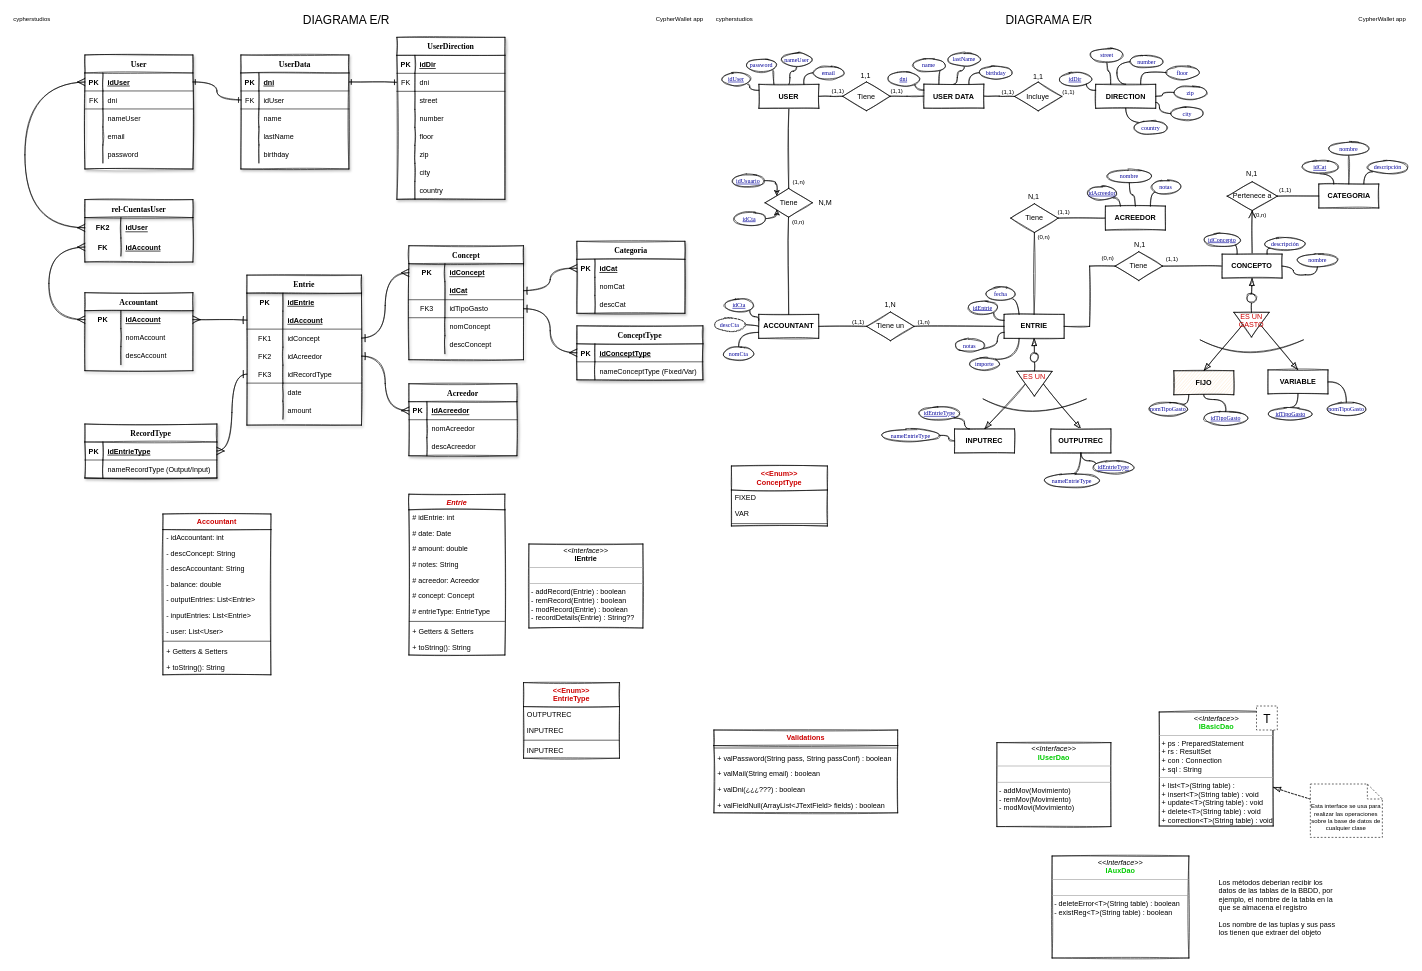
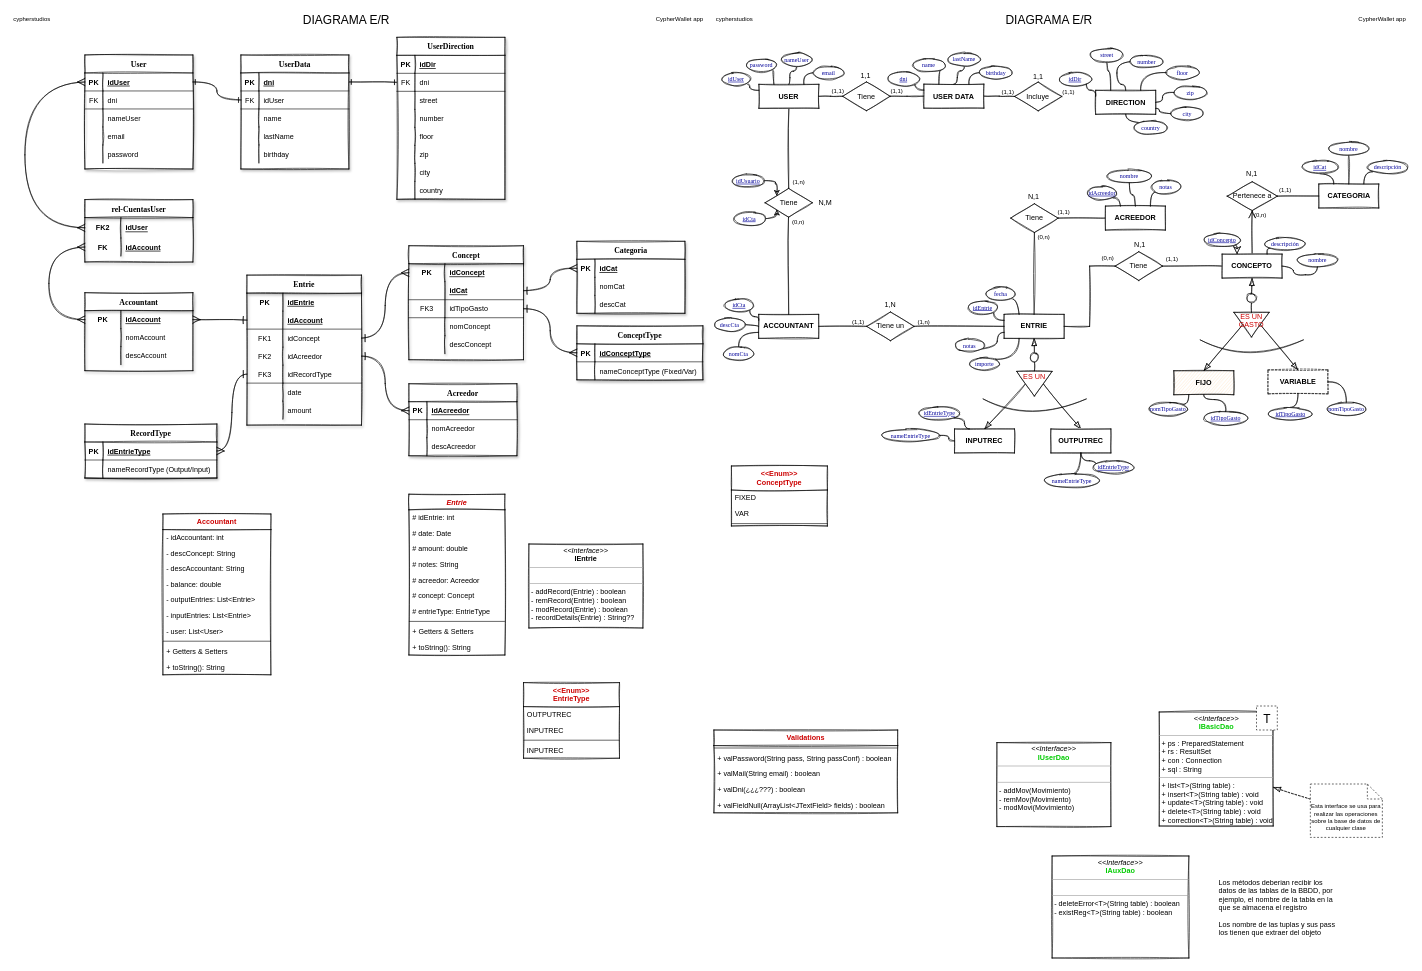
(1126, 96) -> (1126, 102)
(1237, 248) -> (1237, 246)
(730, 325) -> (730, 325)
(1298, 382) -> (1298, 382)
